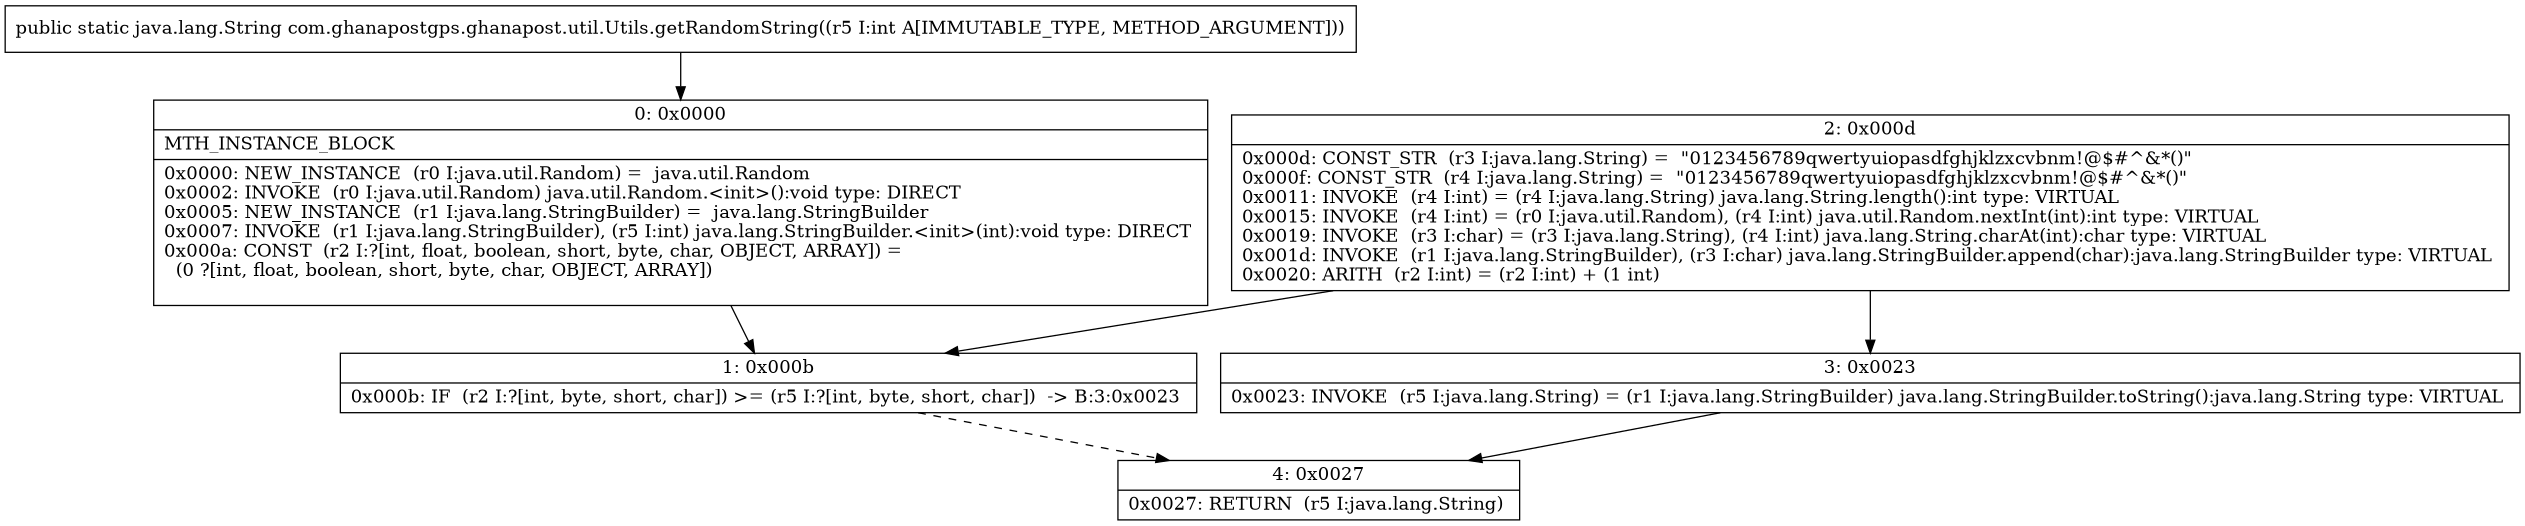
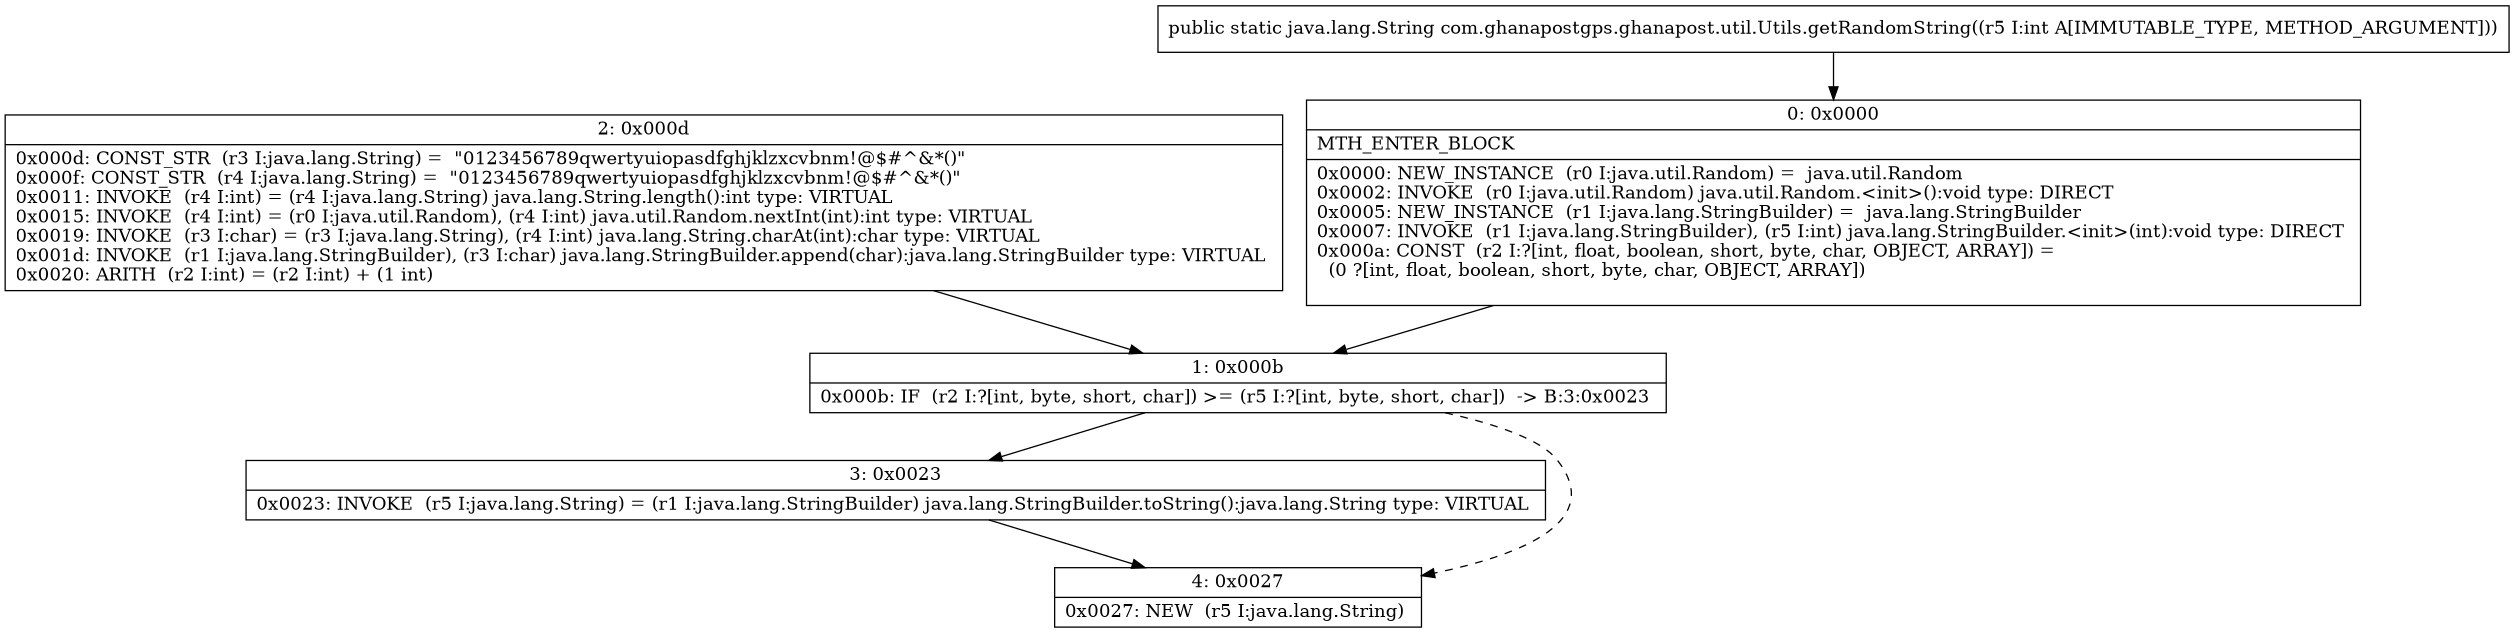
(280, 144) -> (1416, 144)
(1870, 315) -> (1073, 435)
(1319, 504) -> (1238, 612)
